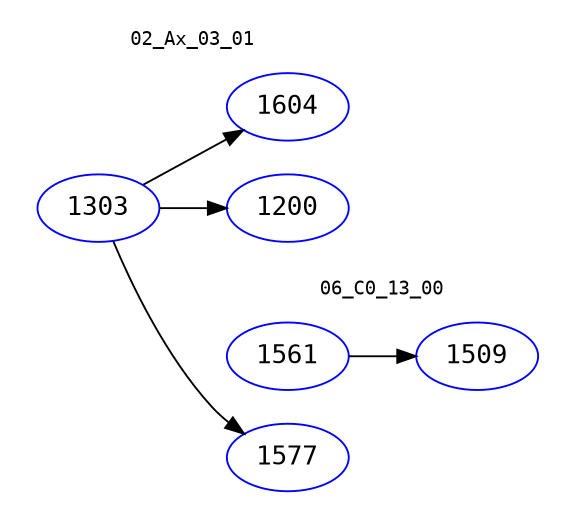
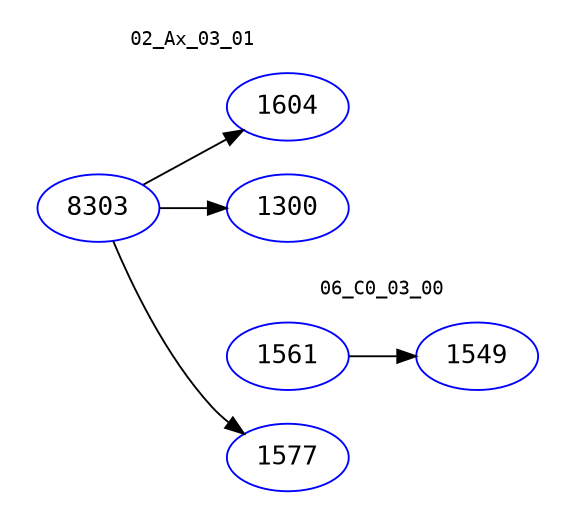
(98, 208) -> (98, 208)
(288, 208) -> (288, 208)
(382, 290) -> (382, 290)
(477, 356) -> (477, 356)
